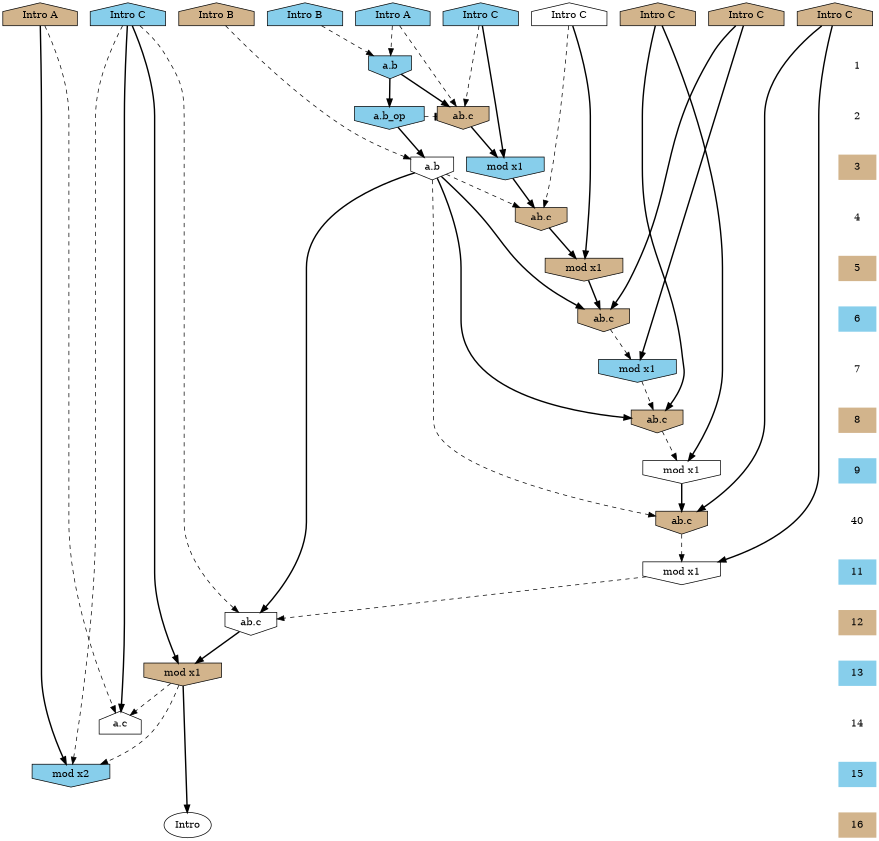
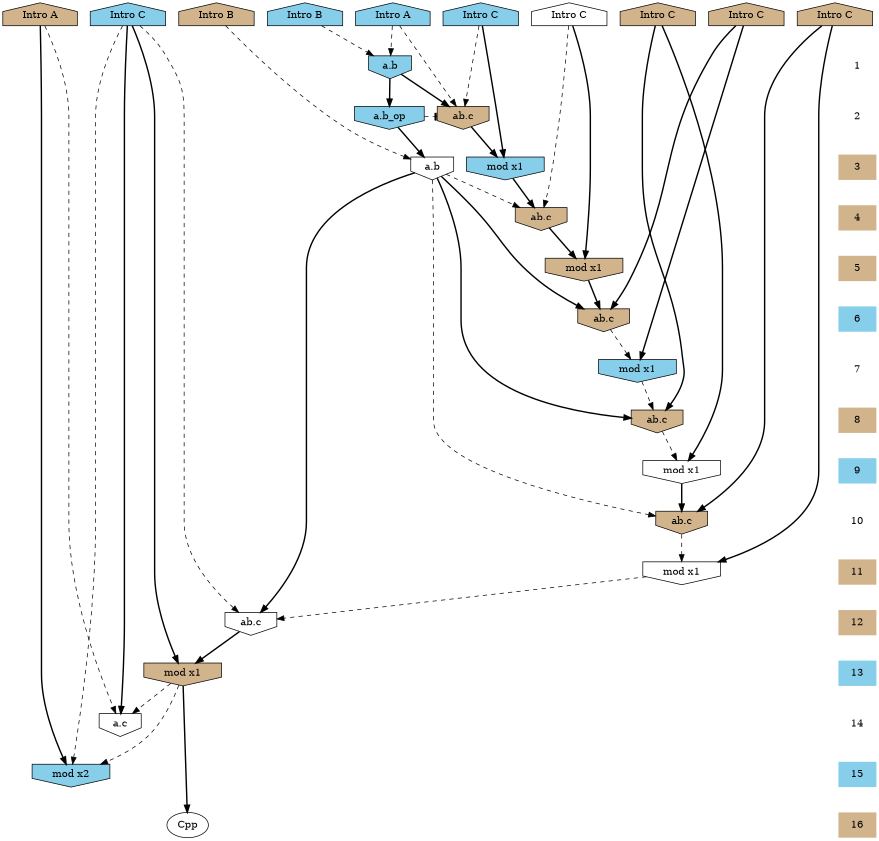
(857, 218) -> (857, 218)
(857, 521) -> (857, 521)
(857, 572) -> (857, 572)
(120, 724) -> (120, 724)
(188, 825) -> (188, 825)
